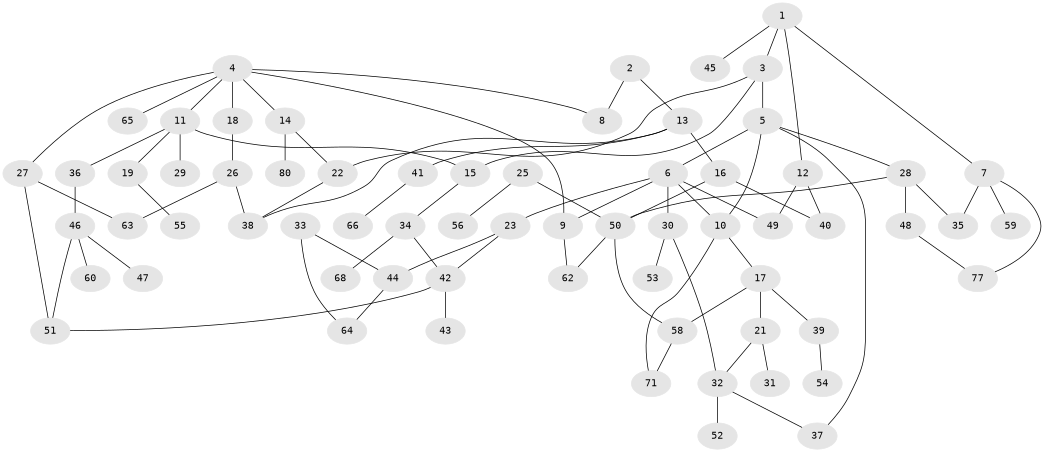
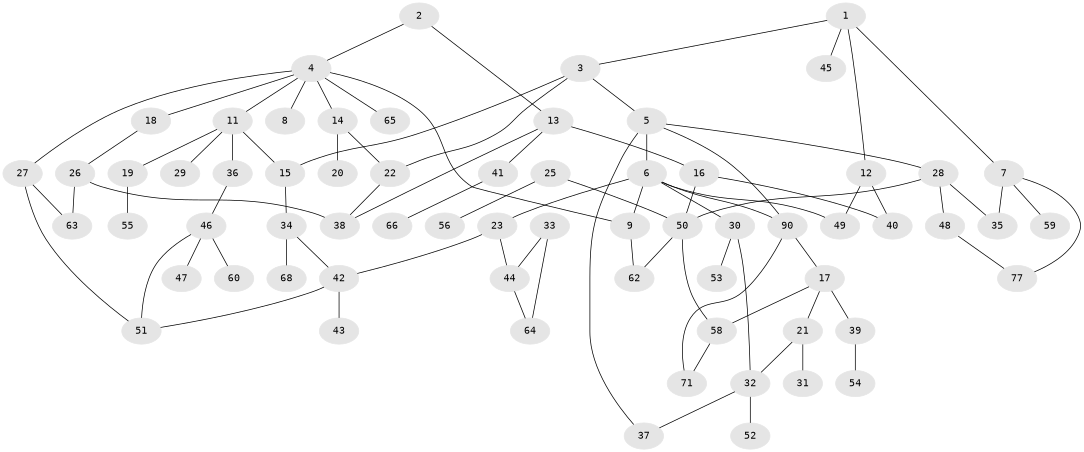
(616, 95) -> (365, 42)
(285, 174) -> (338, 174)
(720, 226) -> (788, 226)
